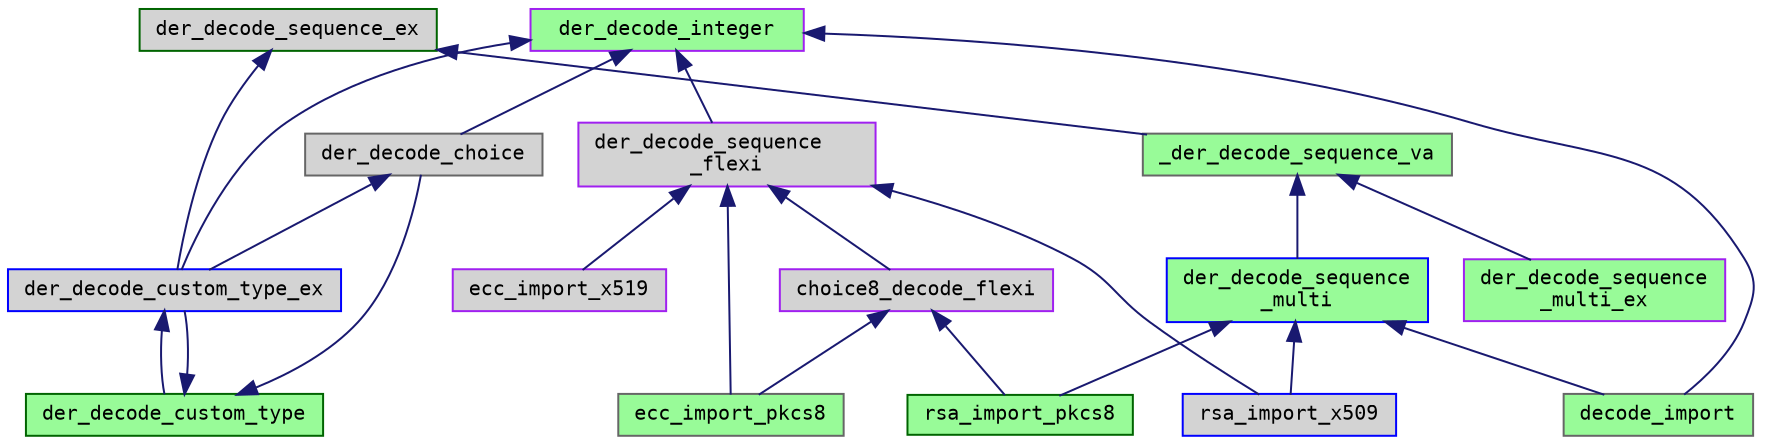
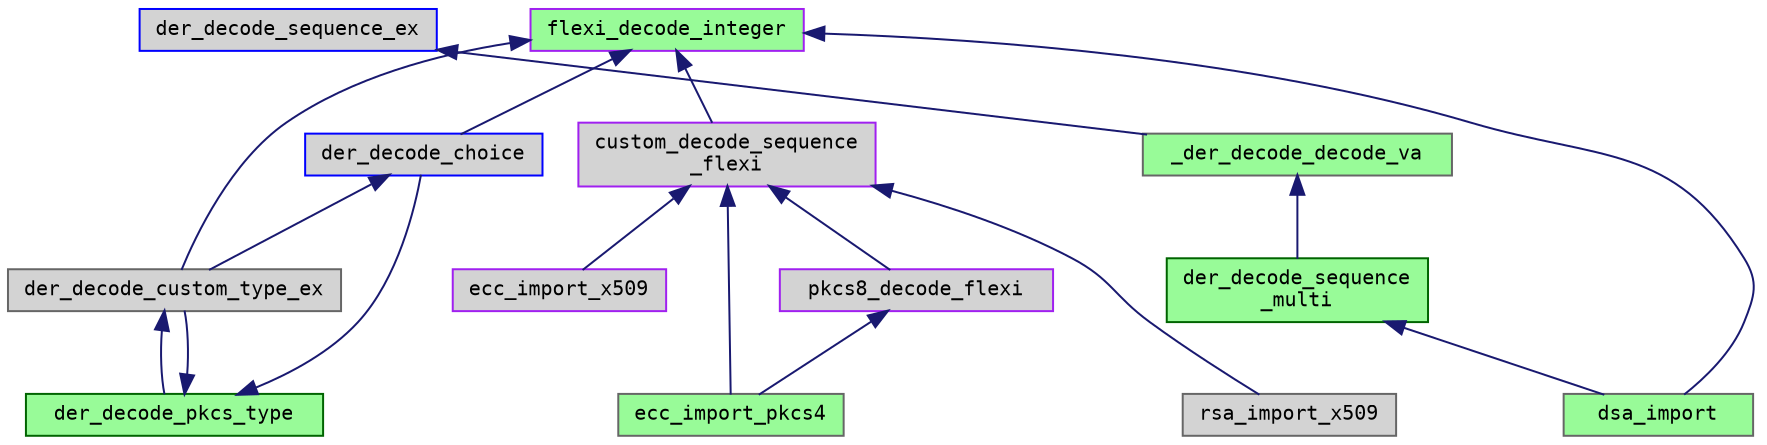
(288, 30) -> (288, 30)
(667, 30) -> (667, 30)
(424, 155) -> (424, 155)
(727, 155) -> (727, 155)
(1297, 155) -> (1297, 155)
(204, 162) -> none
(175, 290) -> (175, 290)
(559, 290) -> (559, 290)
(916, 290) -> (916, 290)
(1297, 290) -> (1297, 290)
(1595, 290) -> none
(1292, 368) -> none
(175, 415) -> (175, 415)
(731, 415) -> (731, 415)
(1020, 415) -> none
(1289, 415) -> (1289, 415)
(1658, 415) -> (1658, 415)
